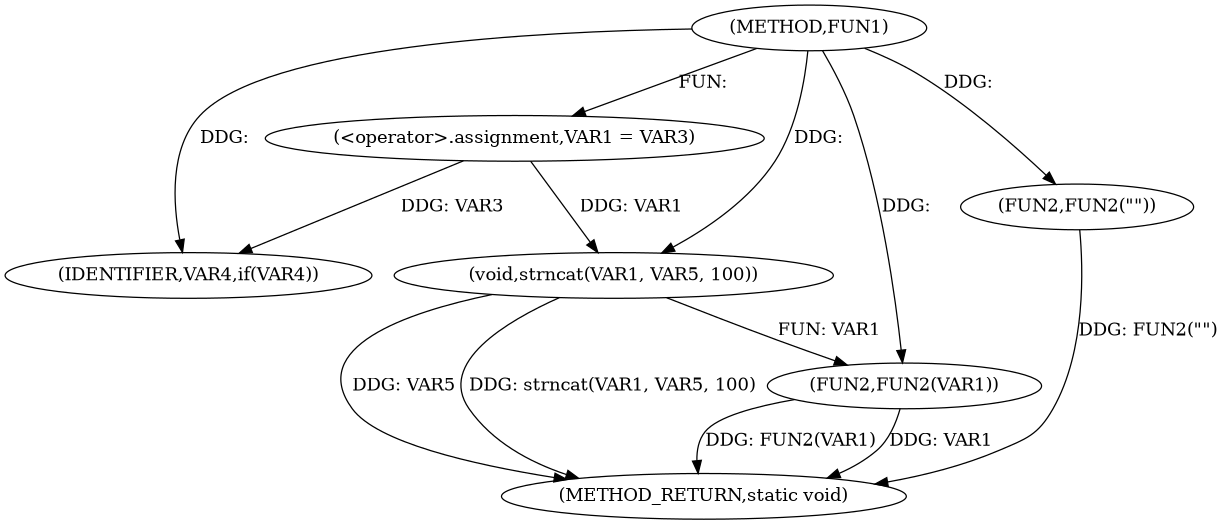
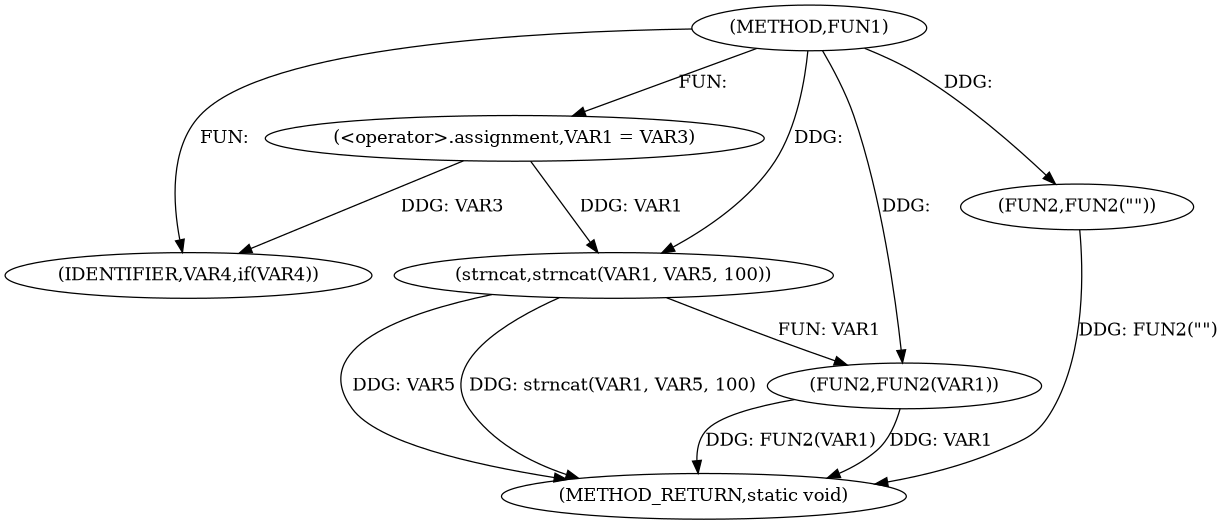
(227, 138) -> (227, 138)
(614, 275) -> (614, 275)
